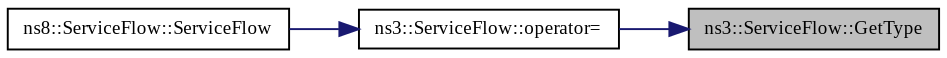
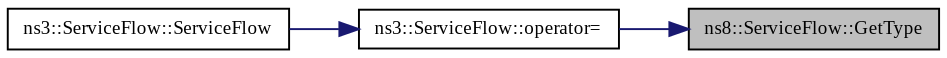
(148, 29) -> (148, 29)
(814, 29) -> (814, 29)
